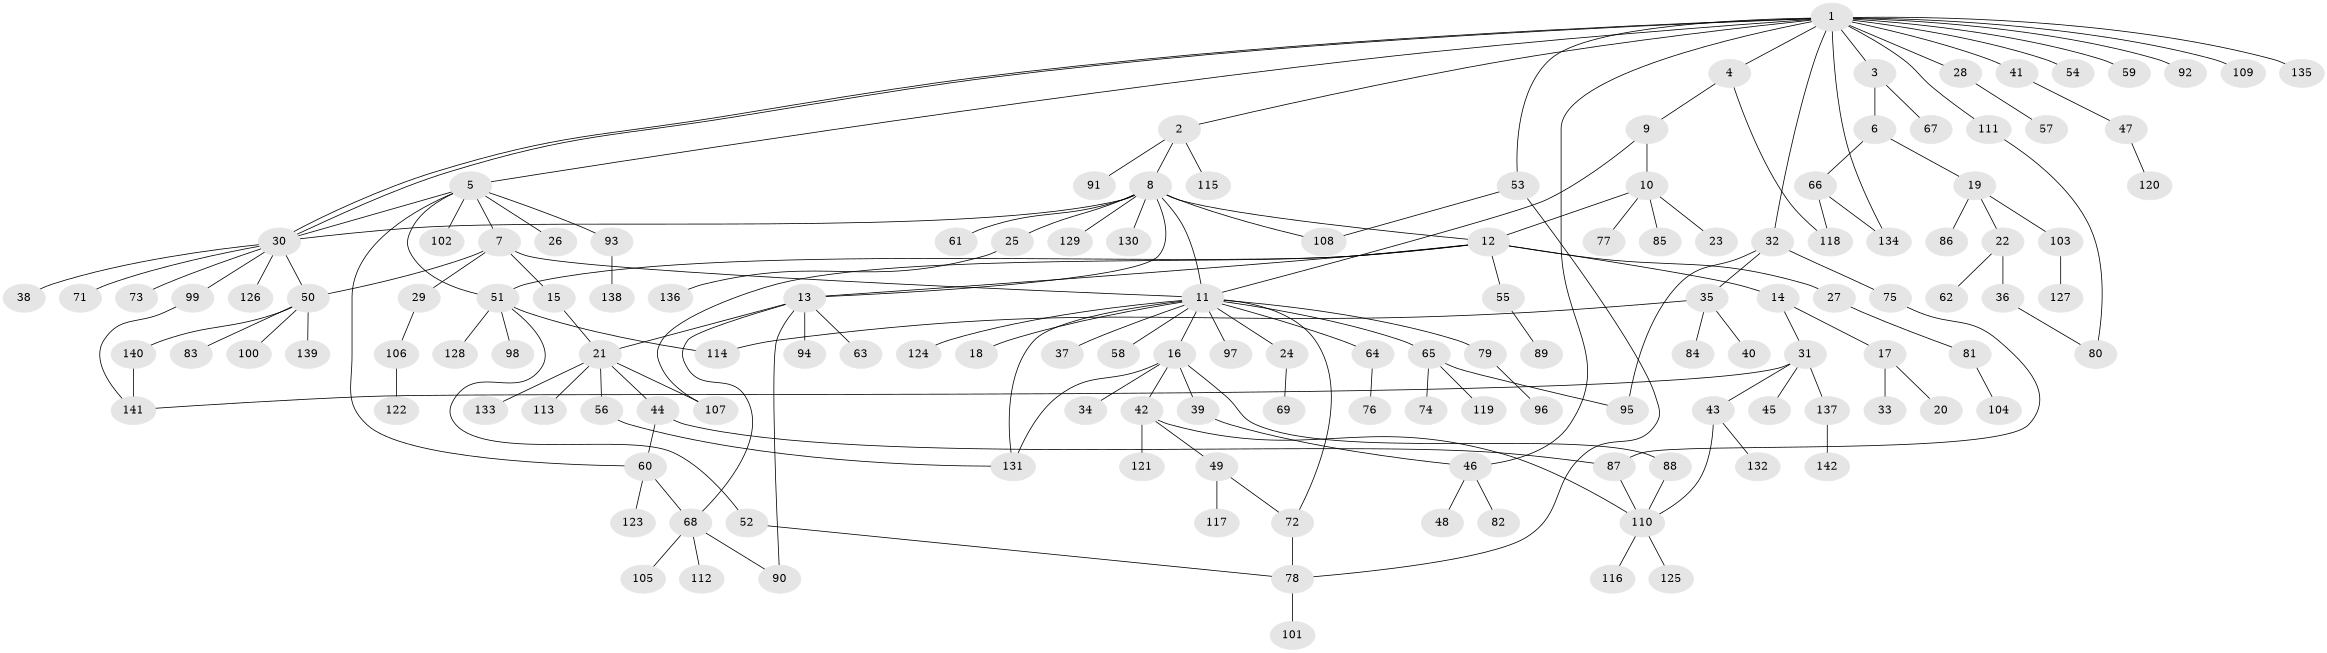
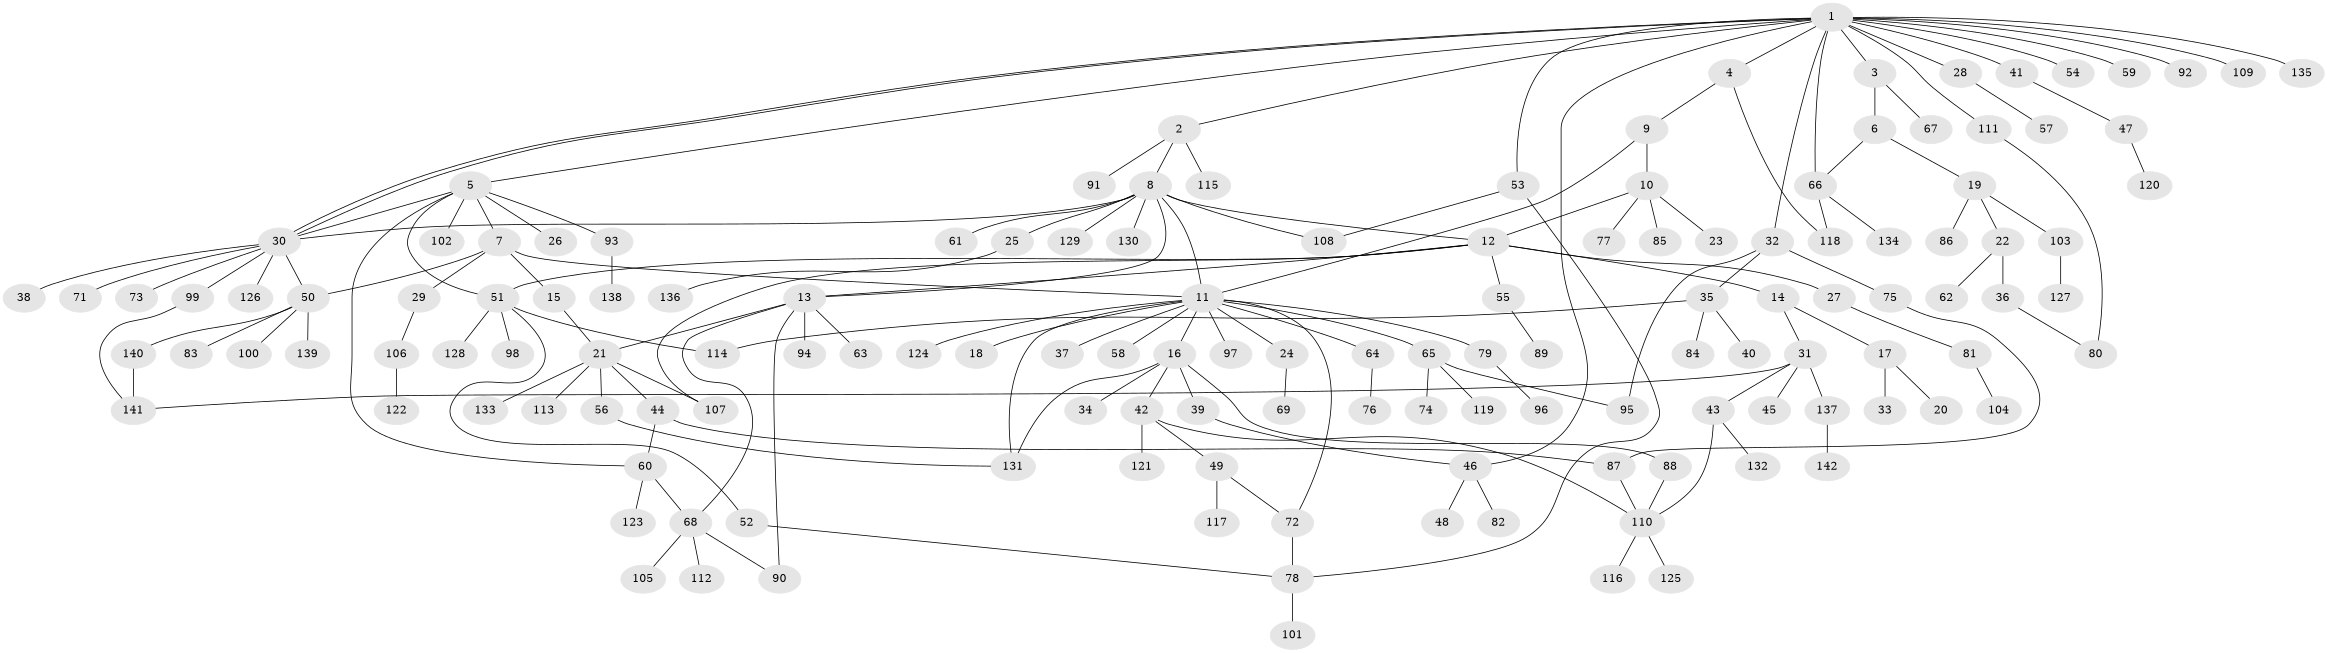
(1844, 133) -> (1817, 101)
